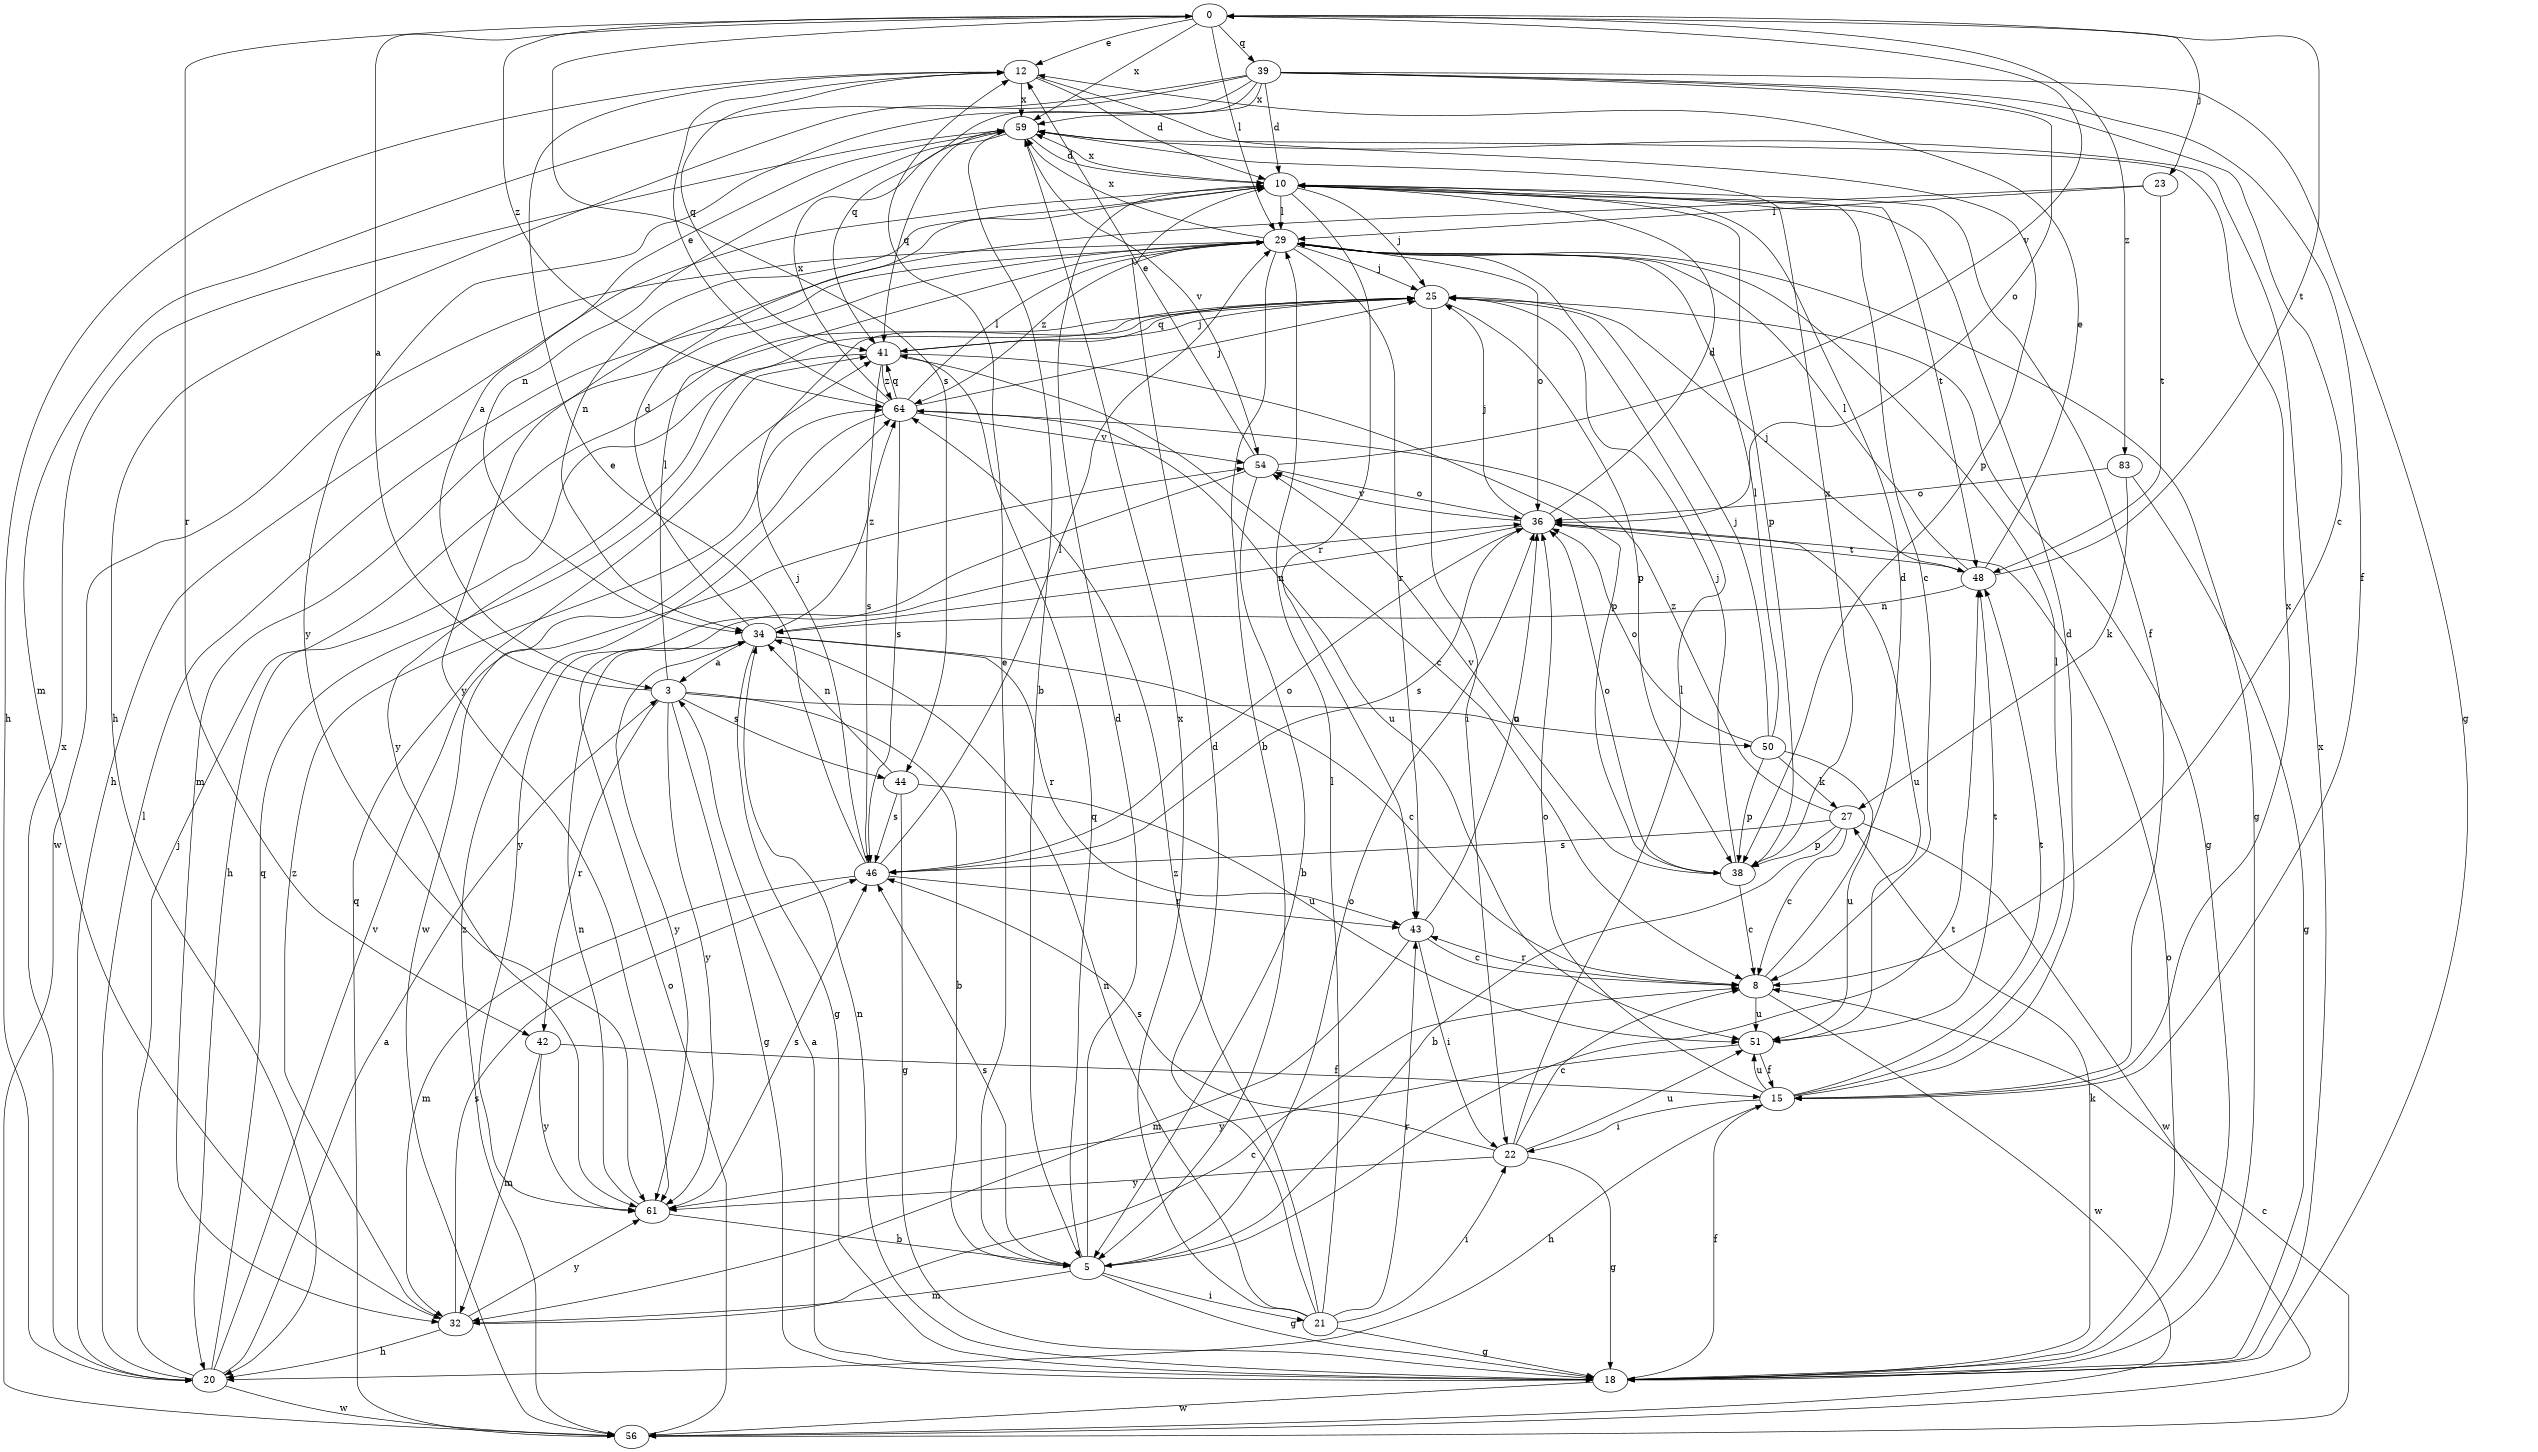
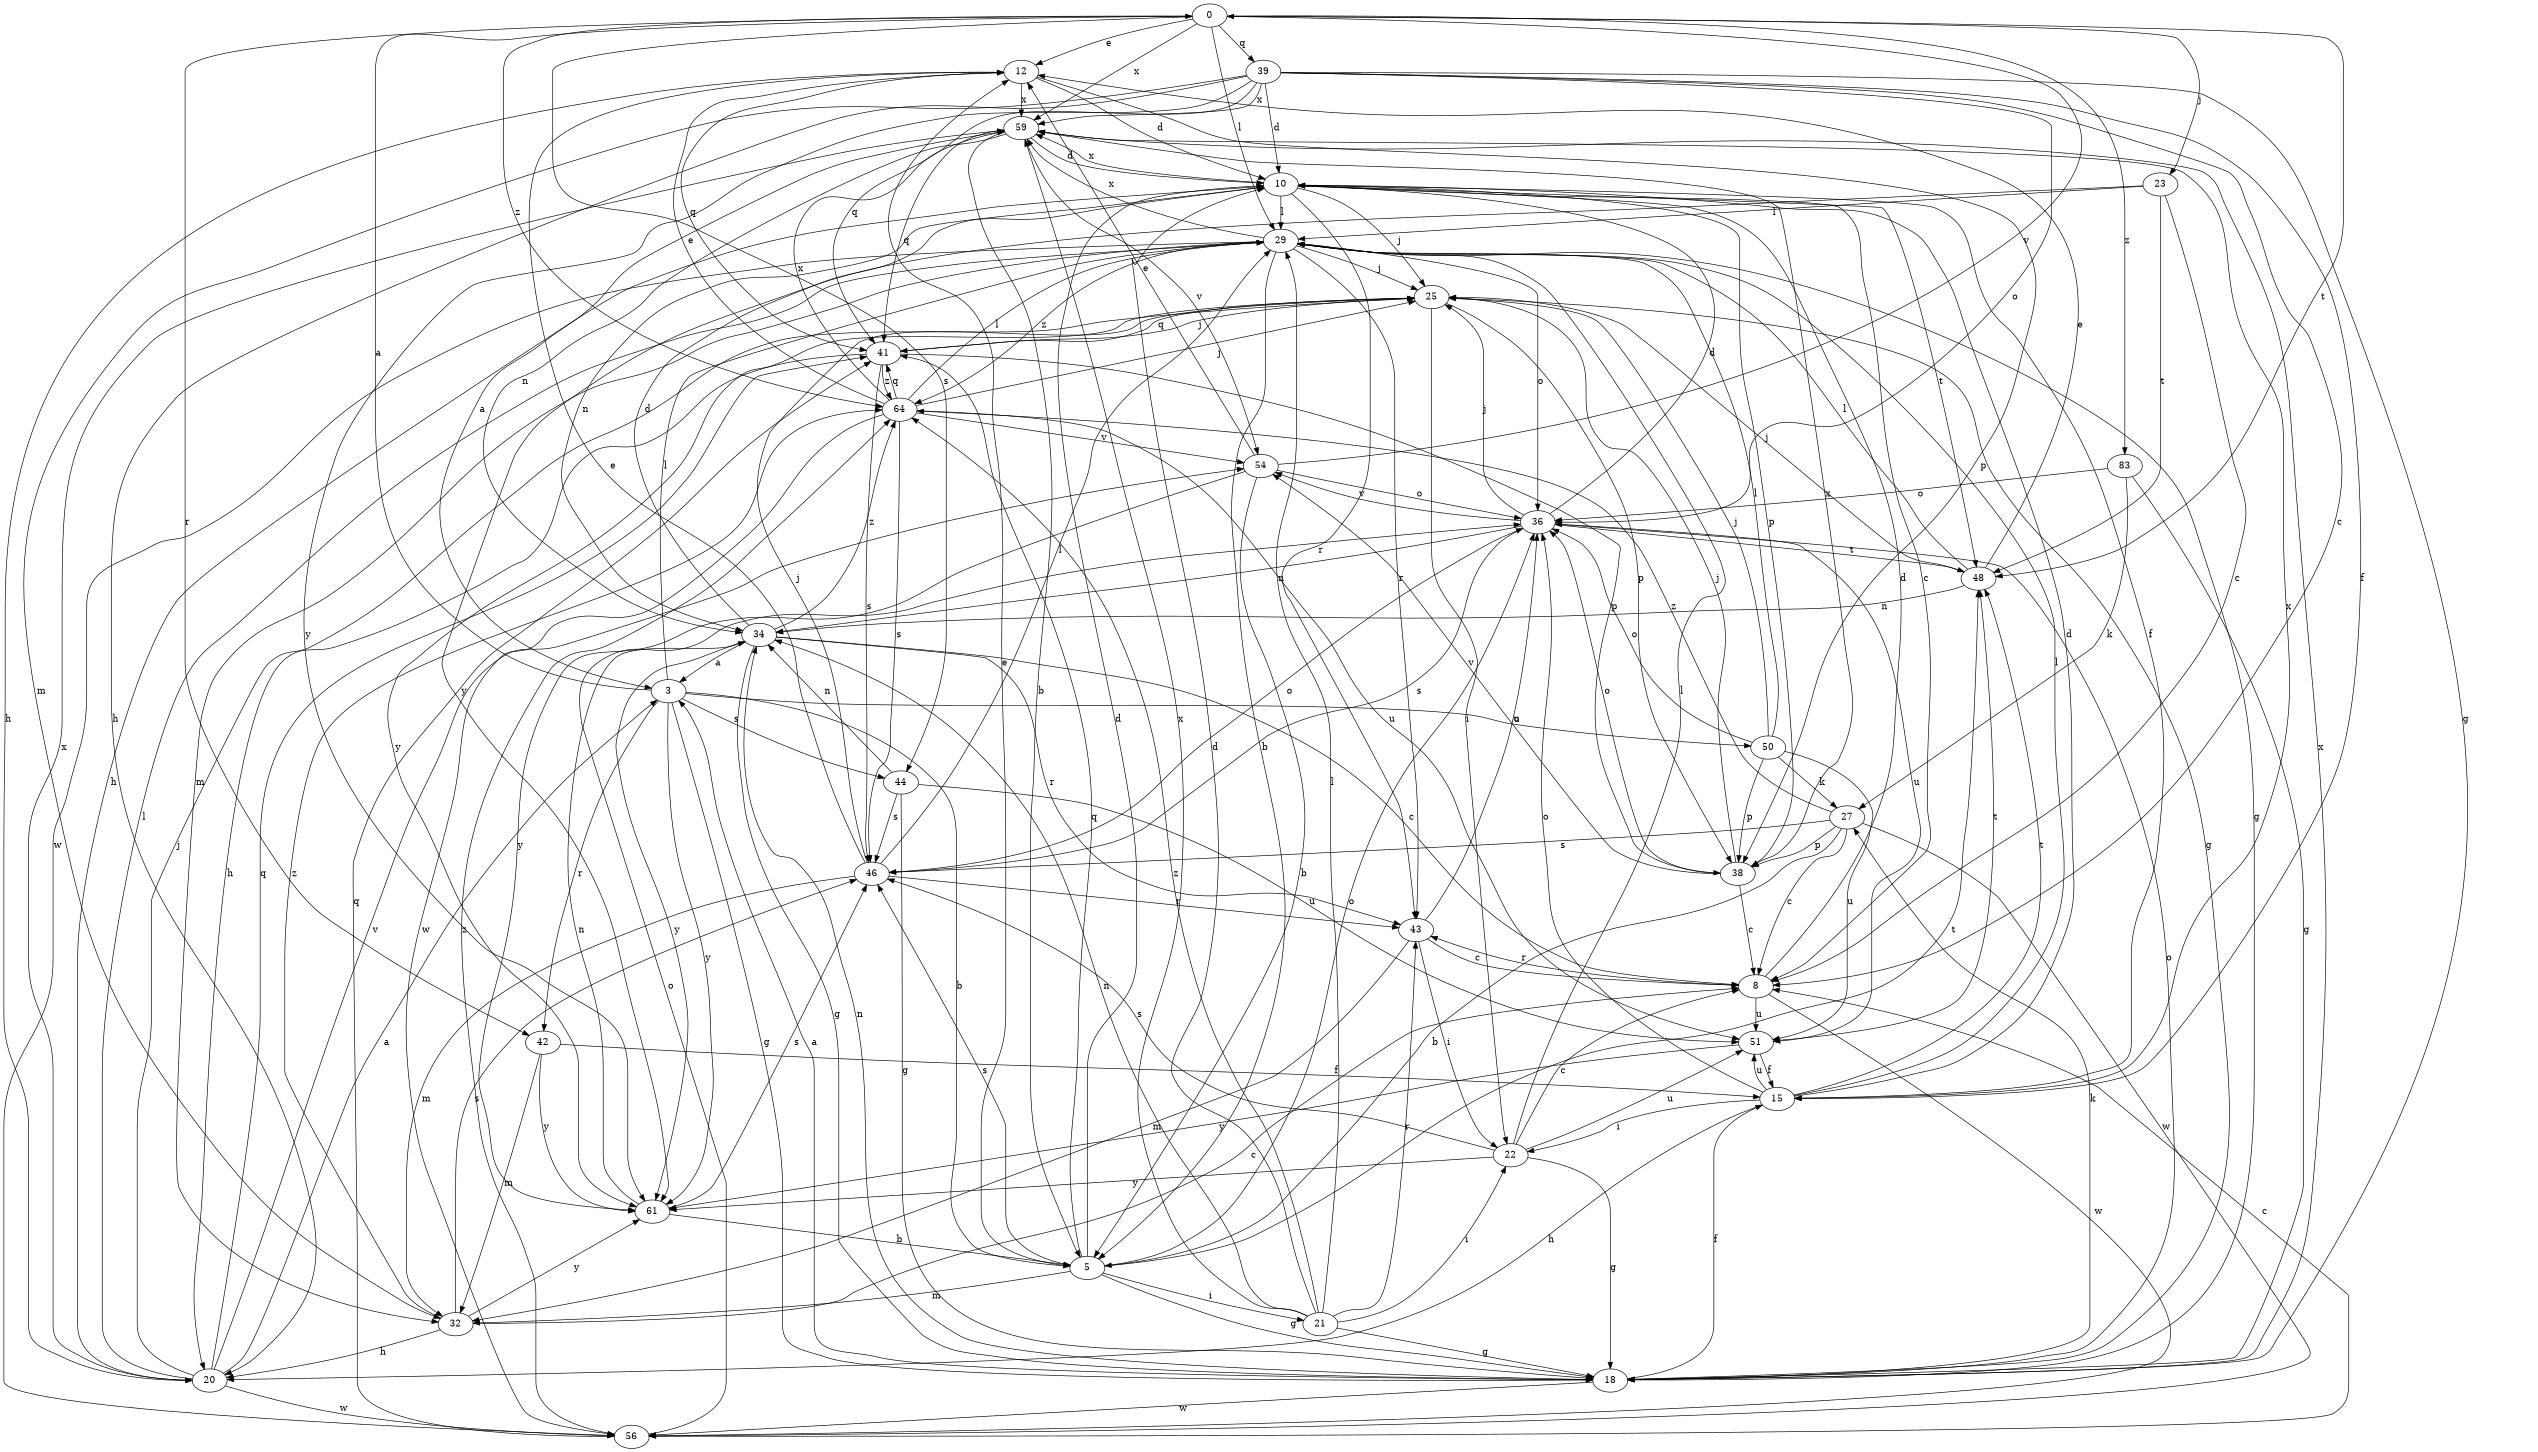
(2203, 40) -> (2136, 28)
(1364, 604) -> (2181, 679)
